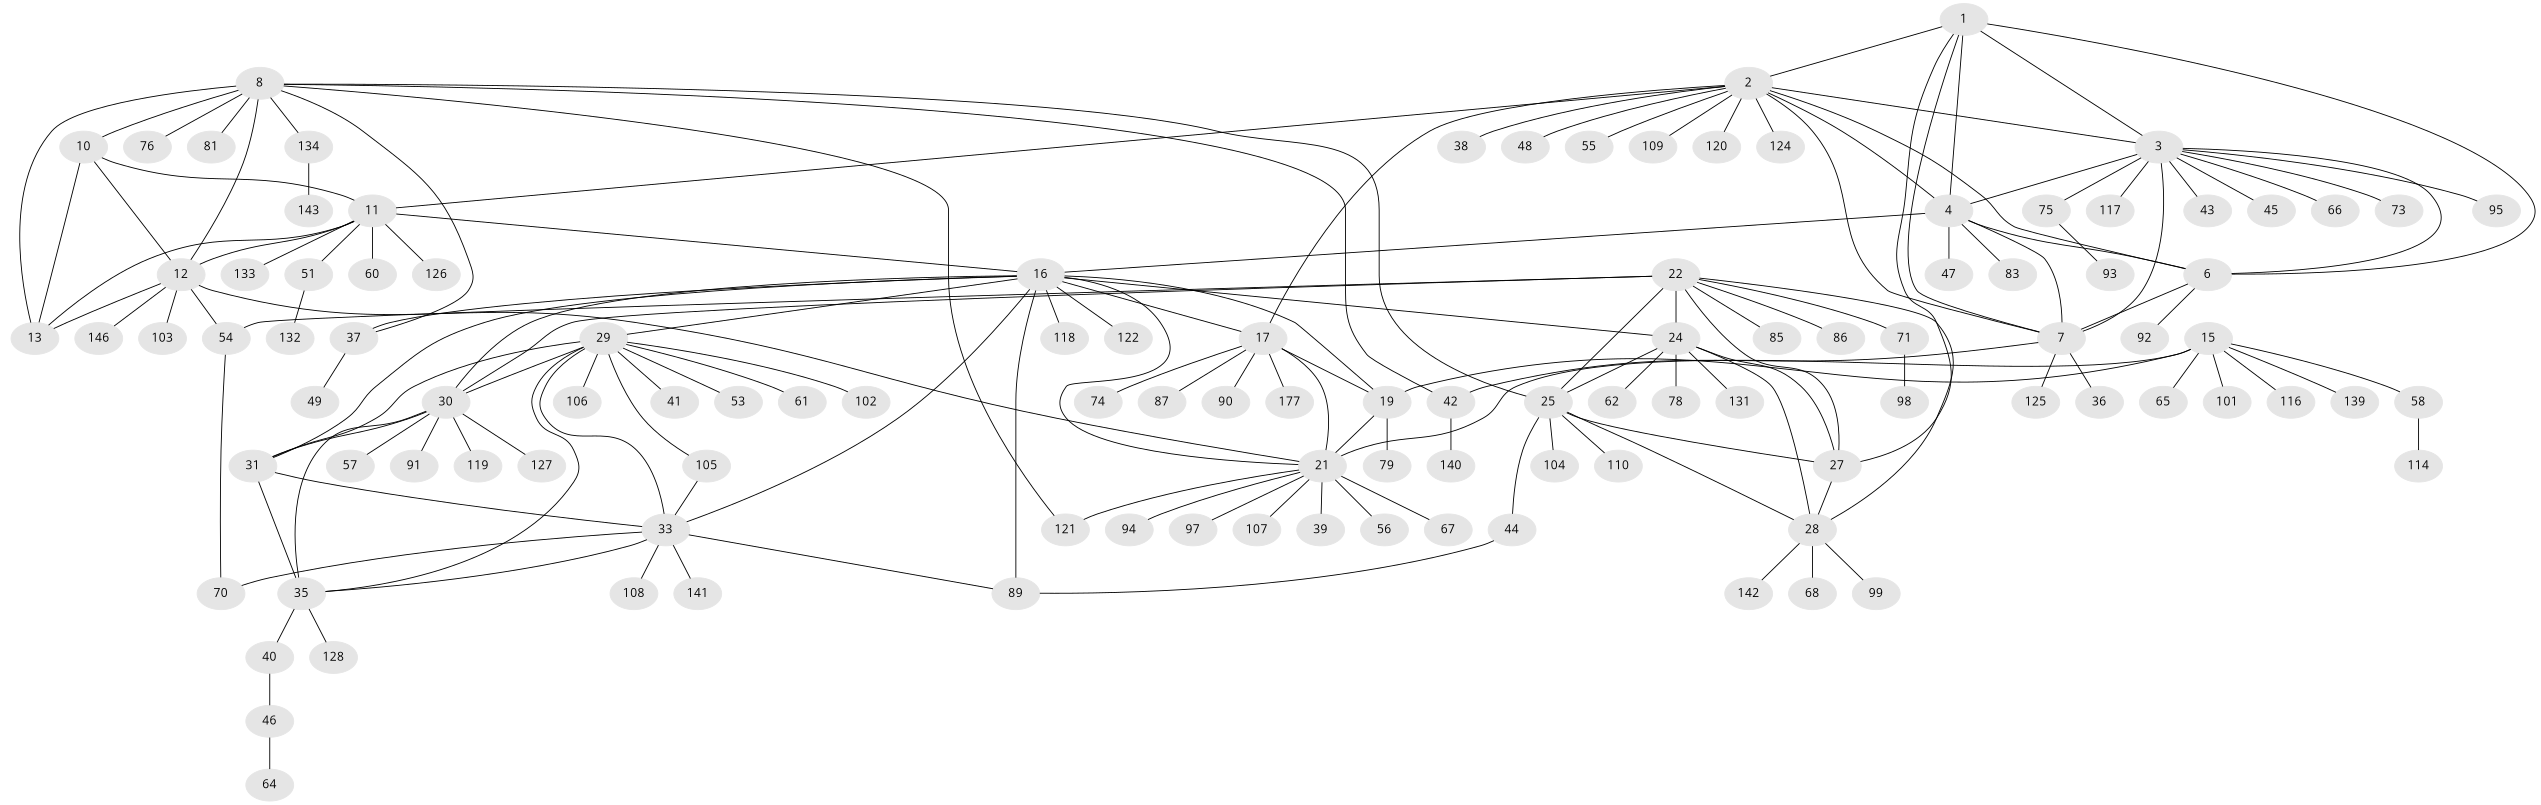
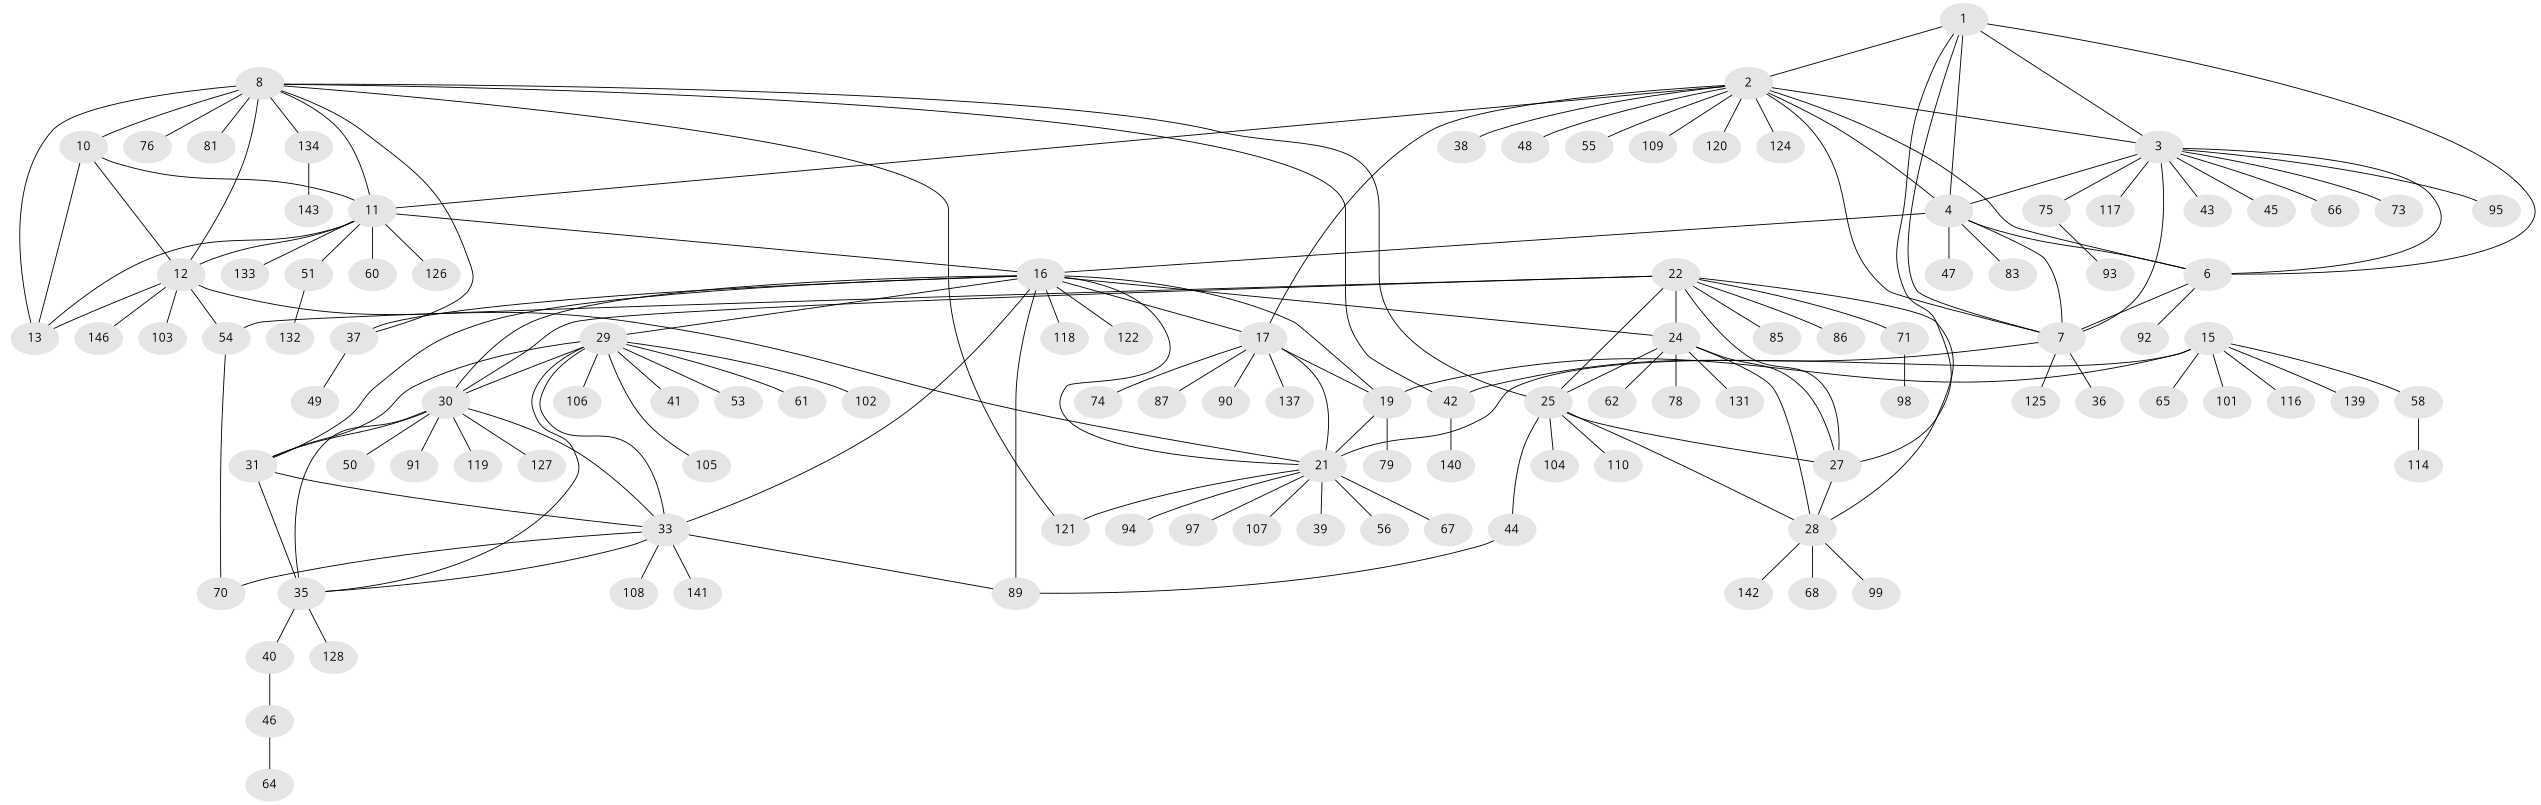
none -> (340, 130)
(1290, 402) -> (1290, 402)
(350, 466) -> (350, 466)
(686, 498) -> (560, 443)
